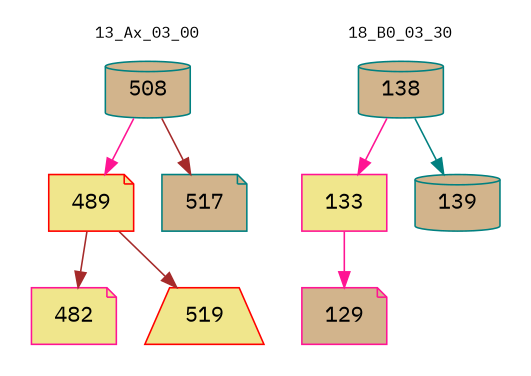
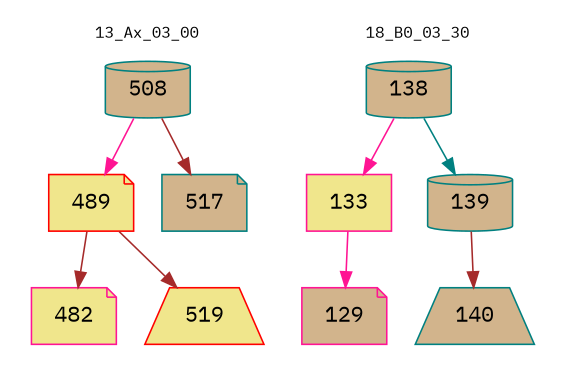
none -> (475, 316)
